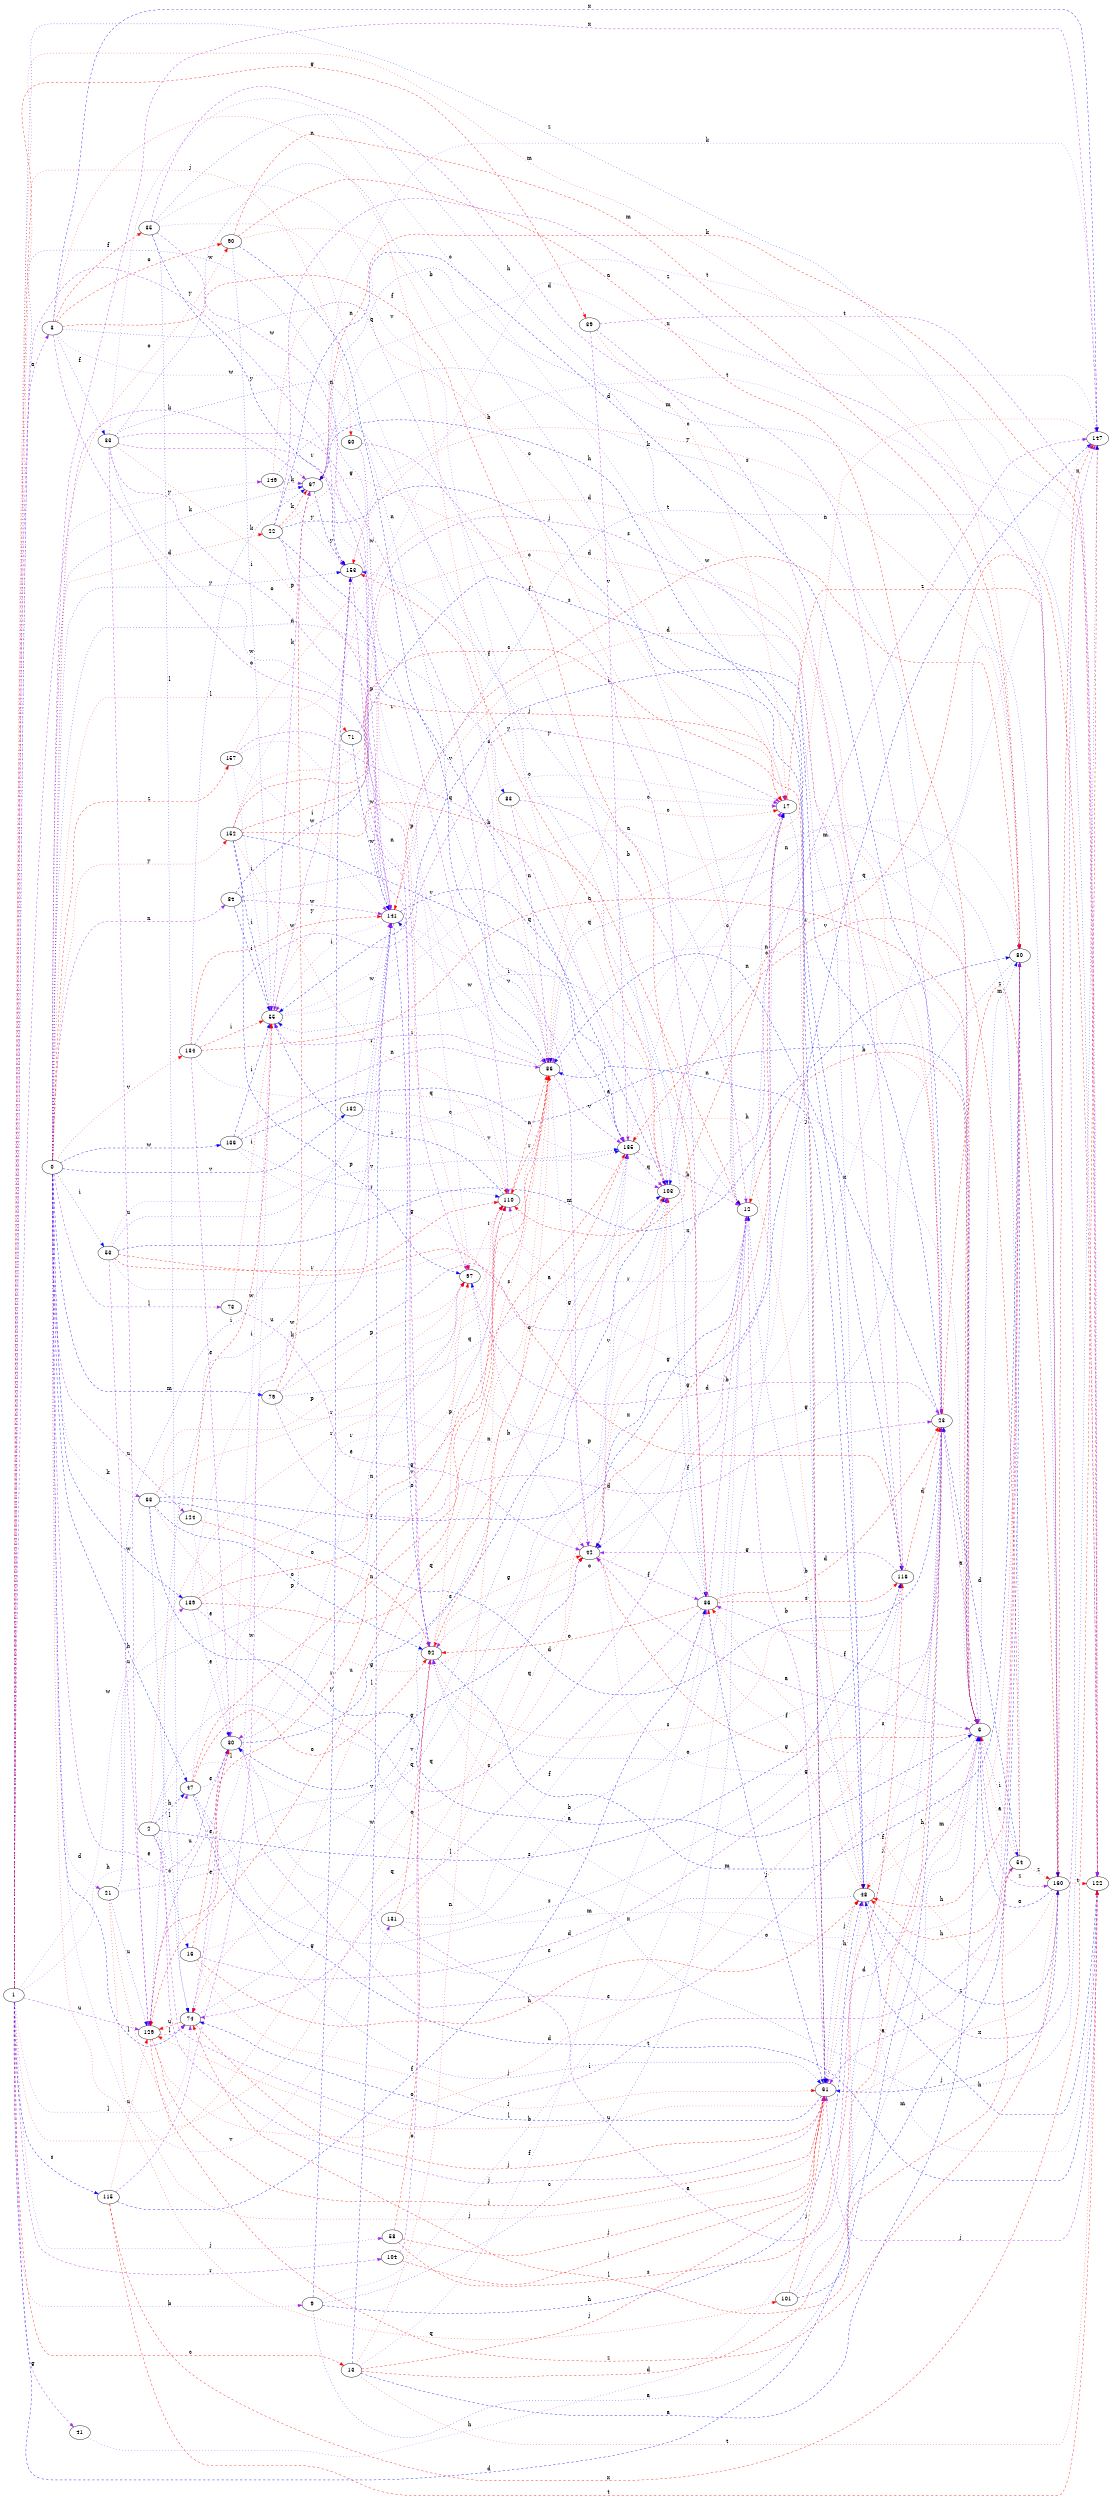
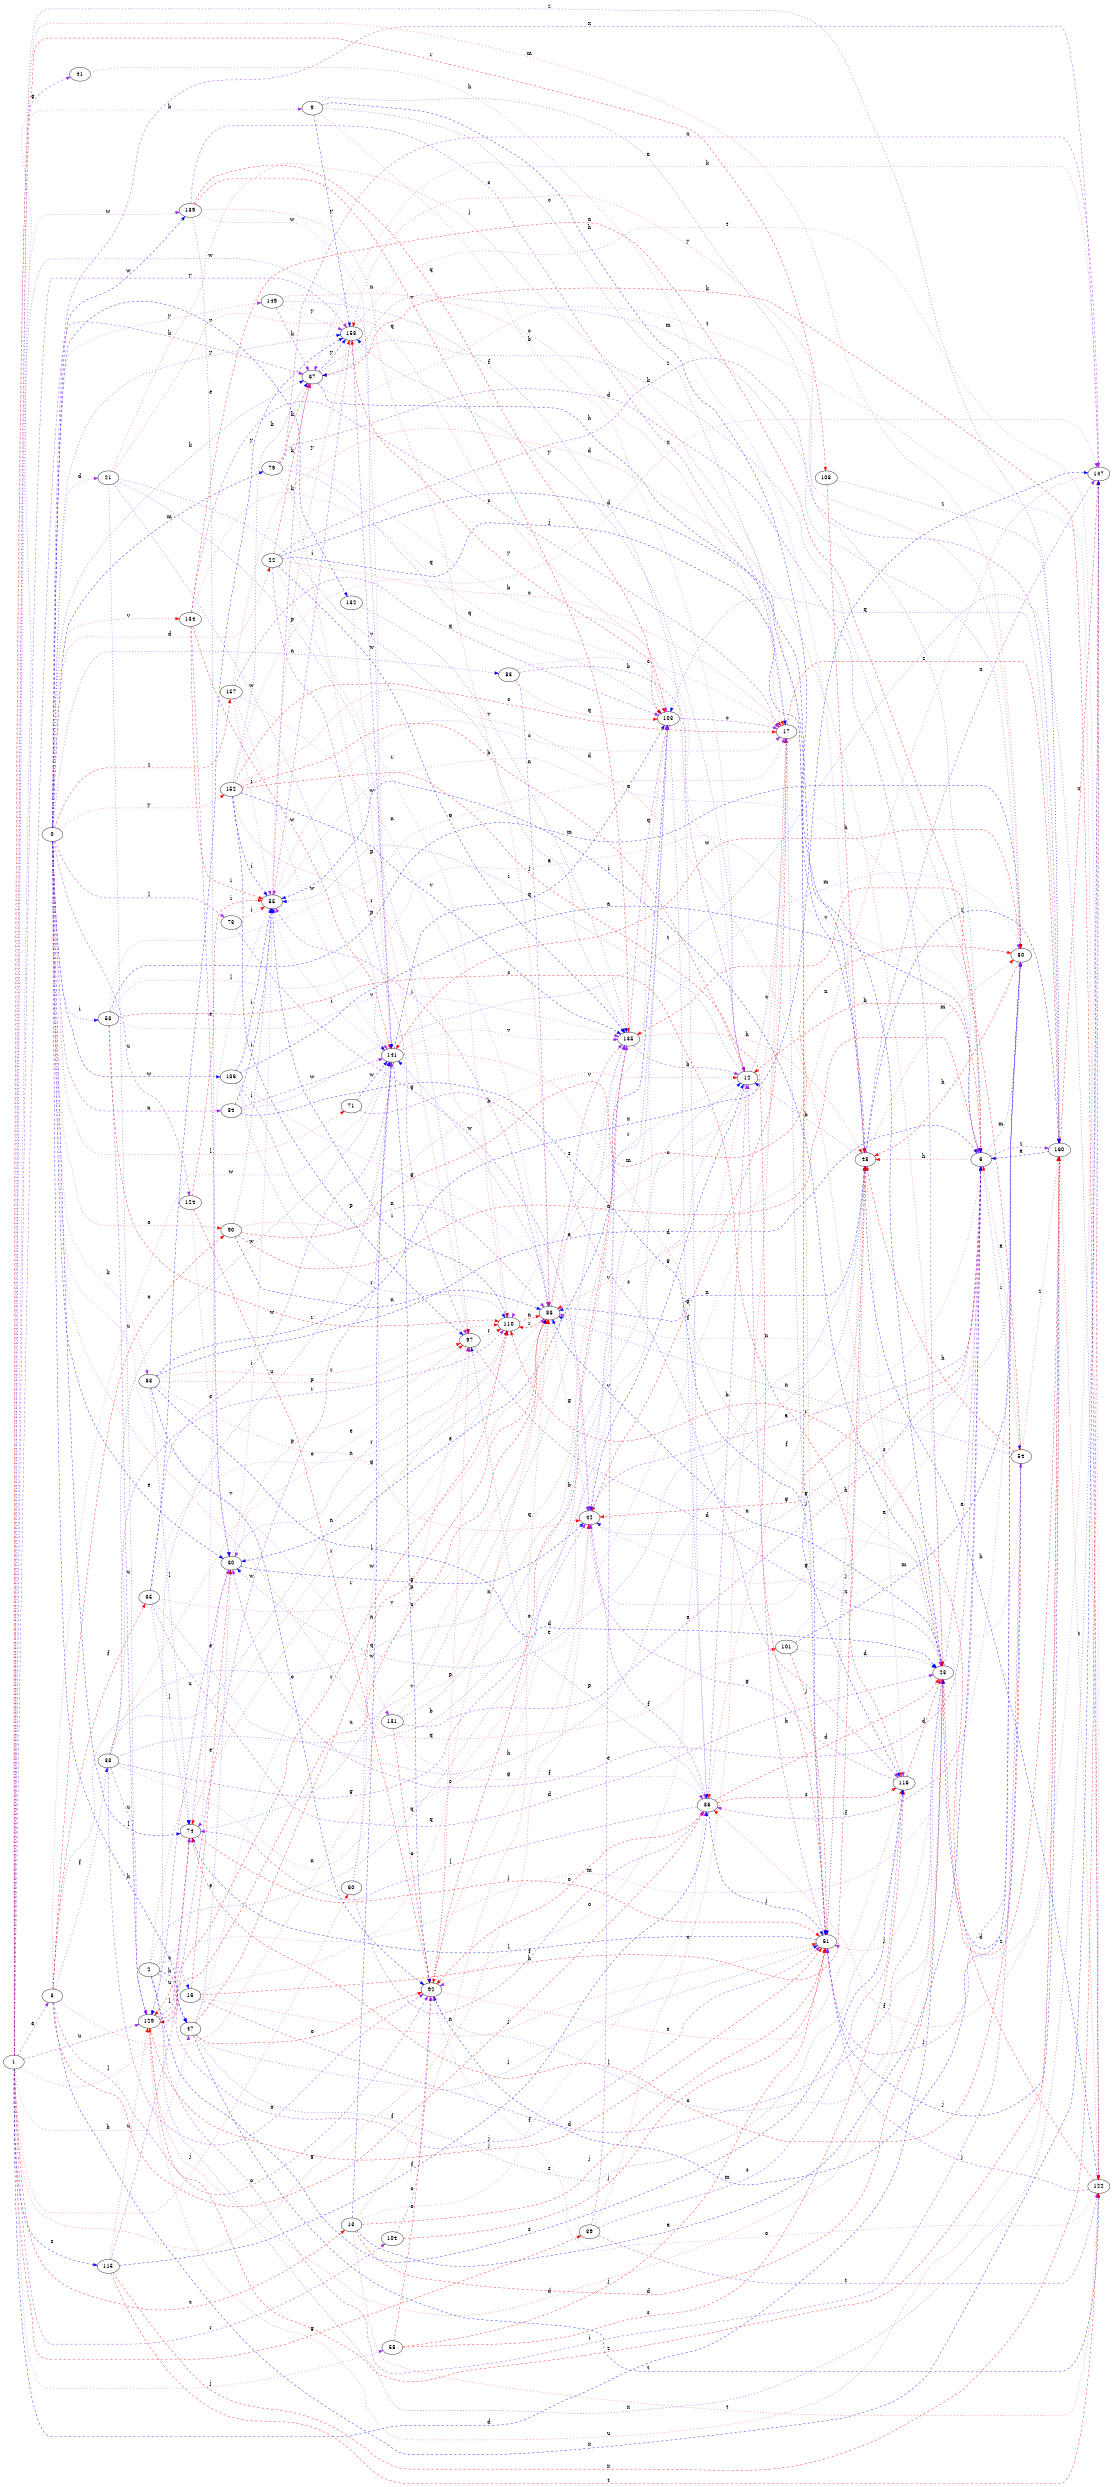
none -> (826, 478)
(202, 752) -> (256, 589)
(353, 1173) -> (366, 1000)
(503, 1523) -> (604, 1225)
(63, 1616) -> (61, 1247)
